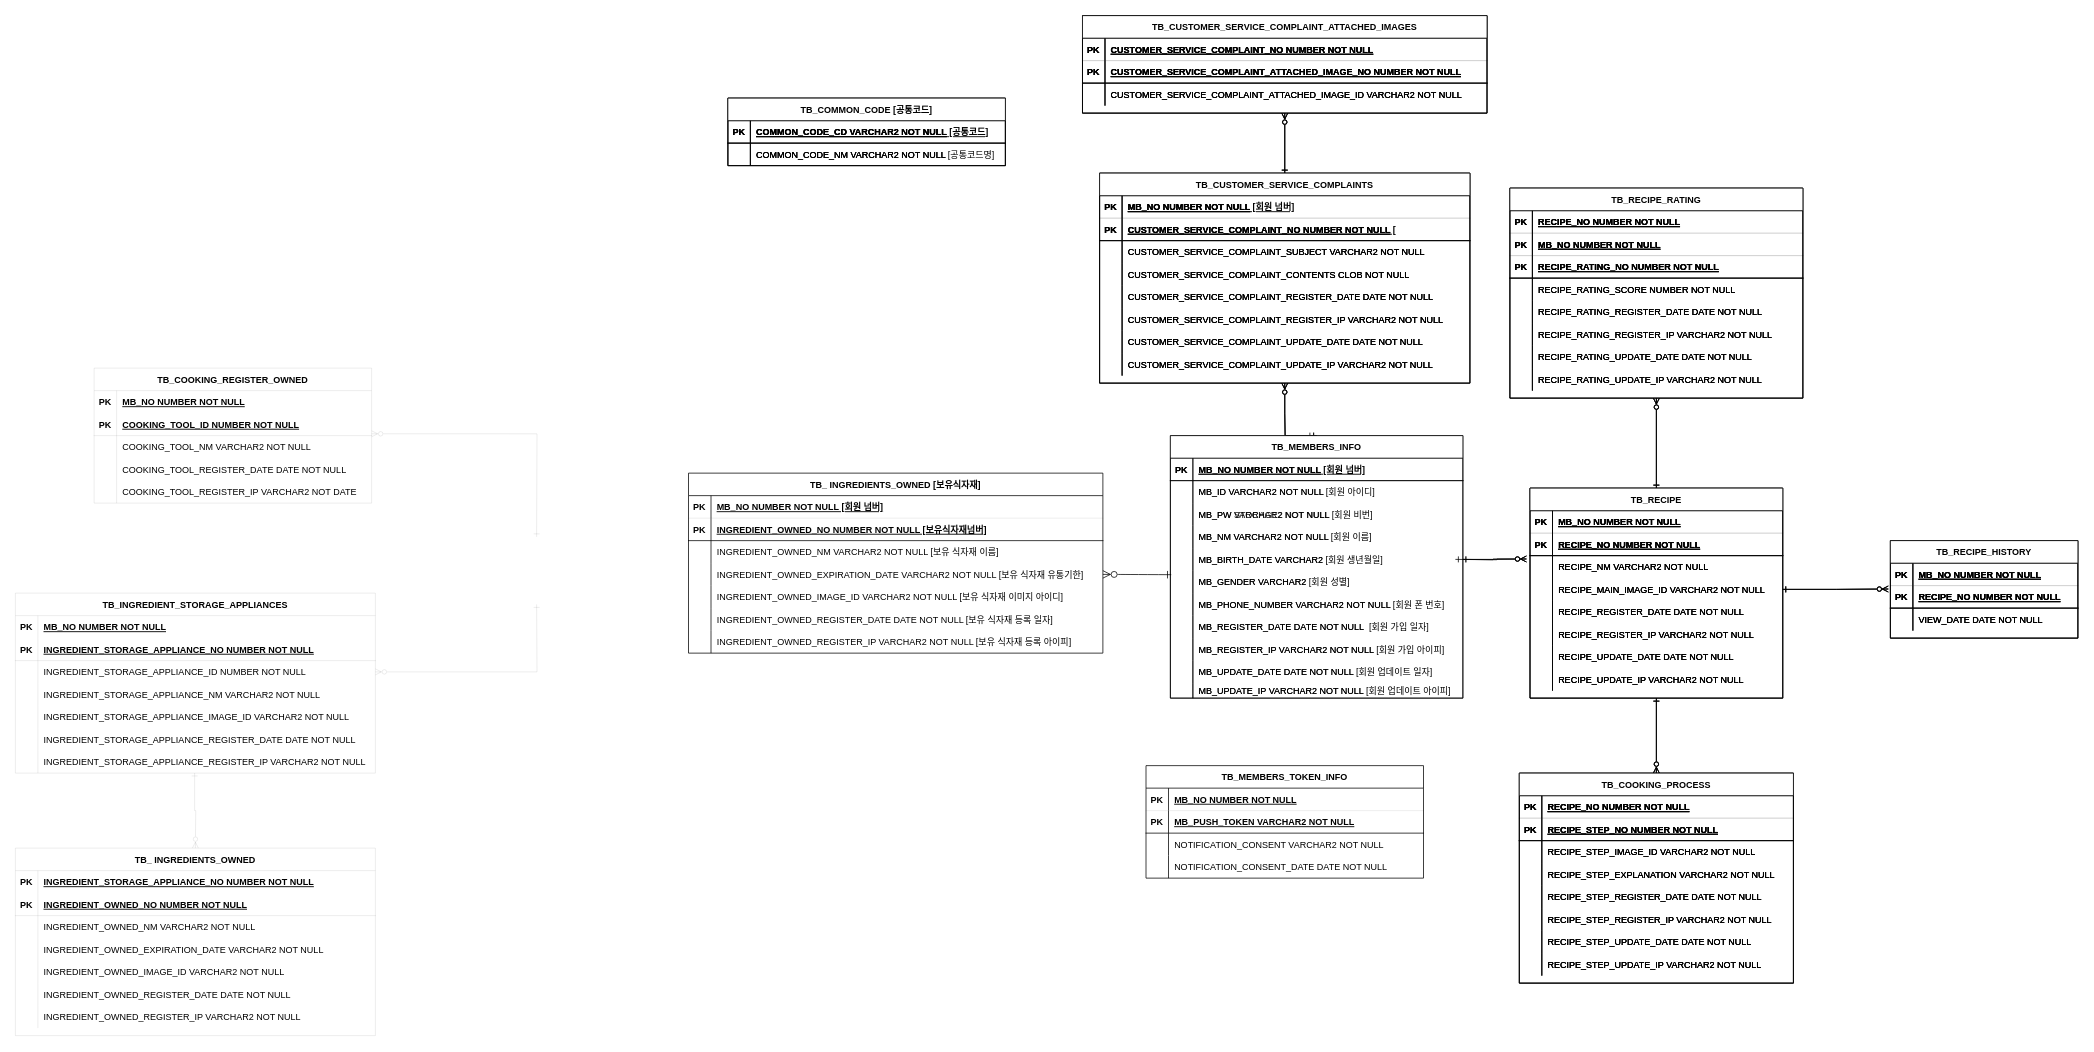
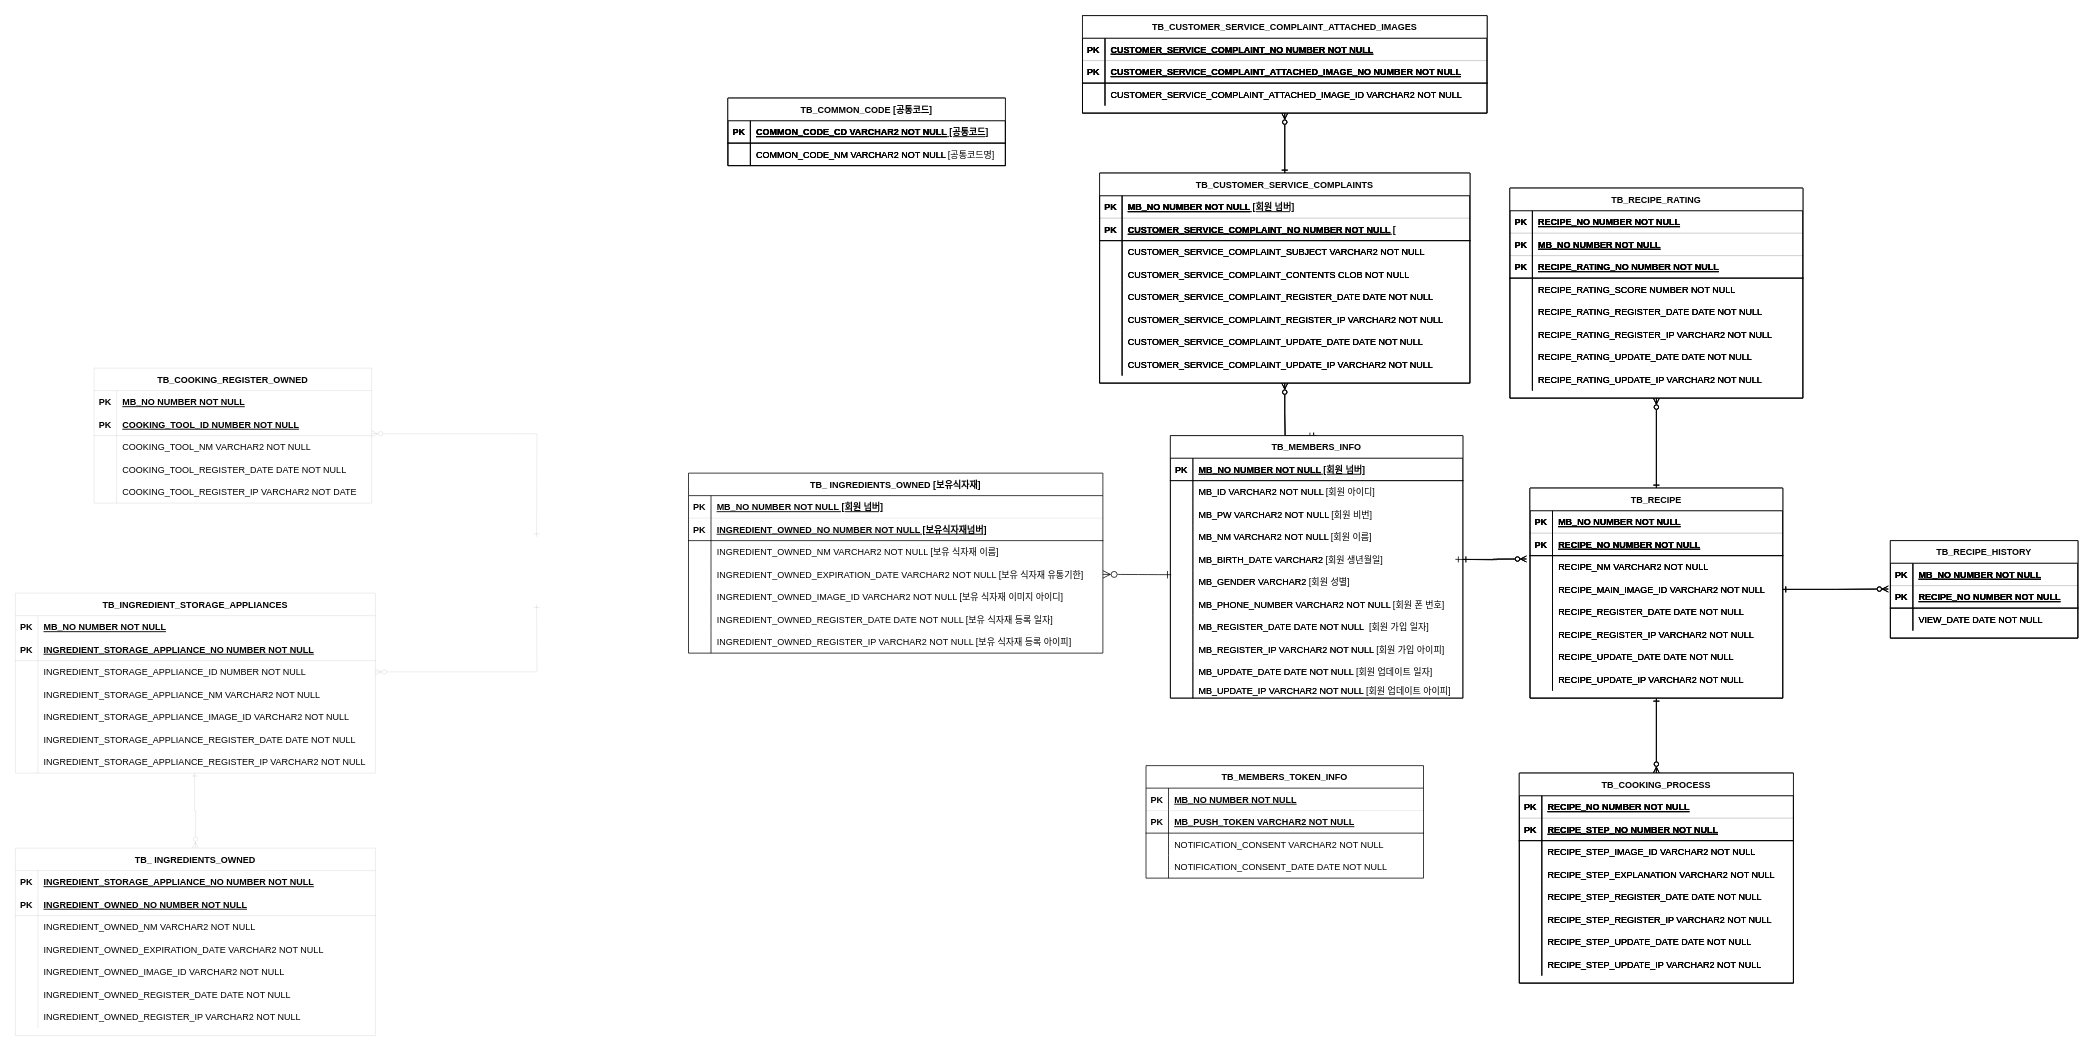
(1279, 515) -> (1279, 515)
